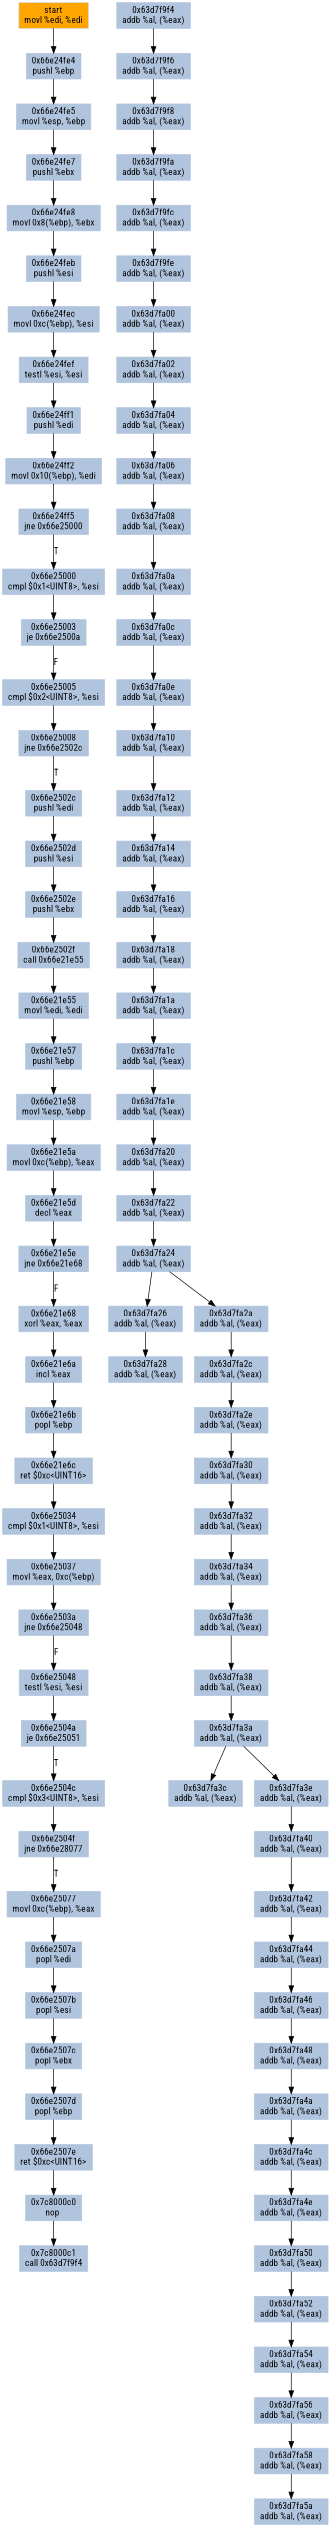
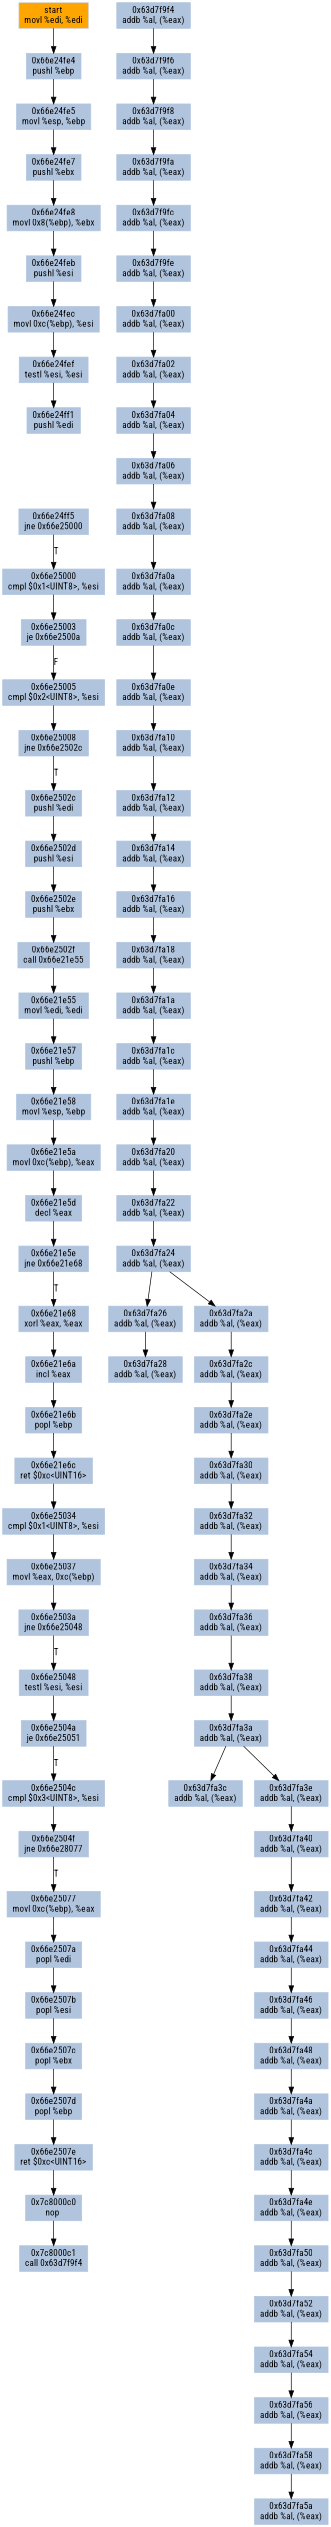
(54, 471) -> none
(56, 1289) -> (56, 1289)
(56, 1653) -> (56, 1653)
